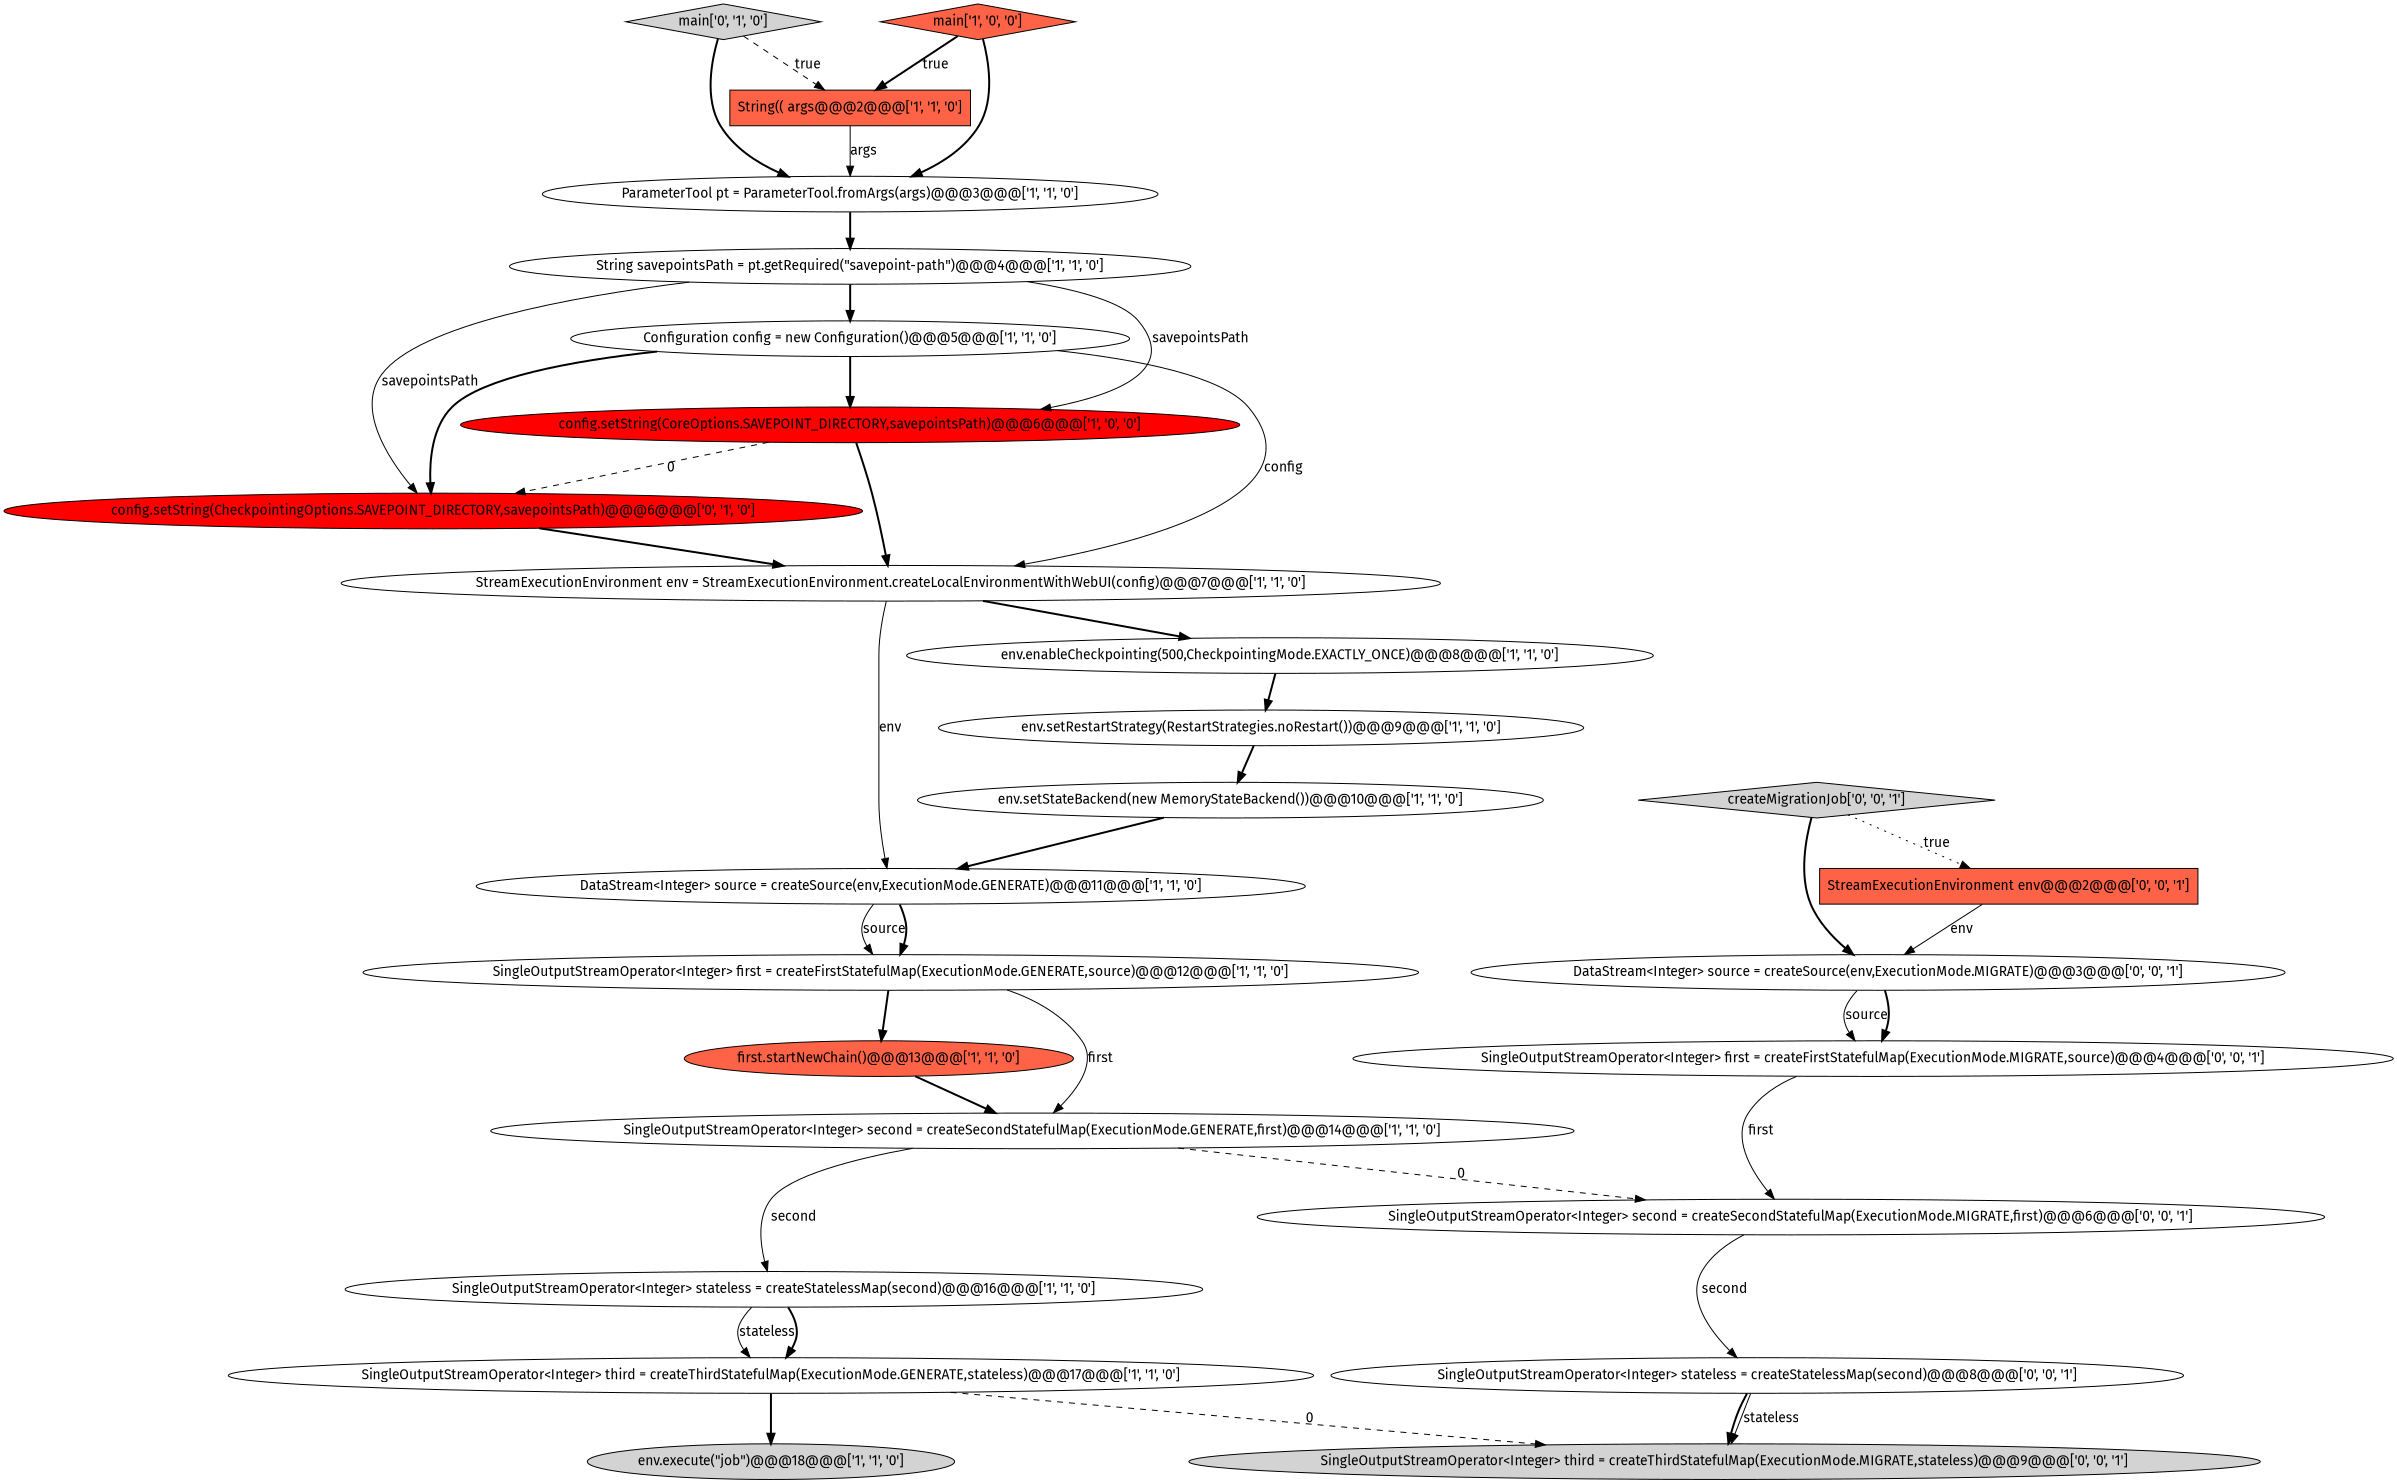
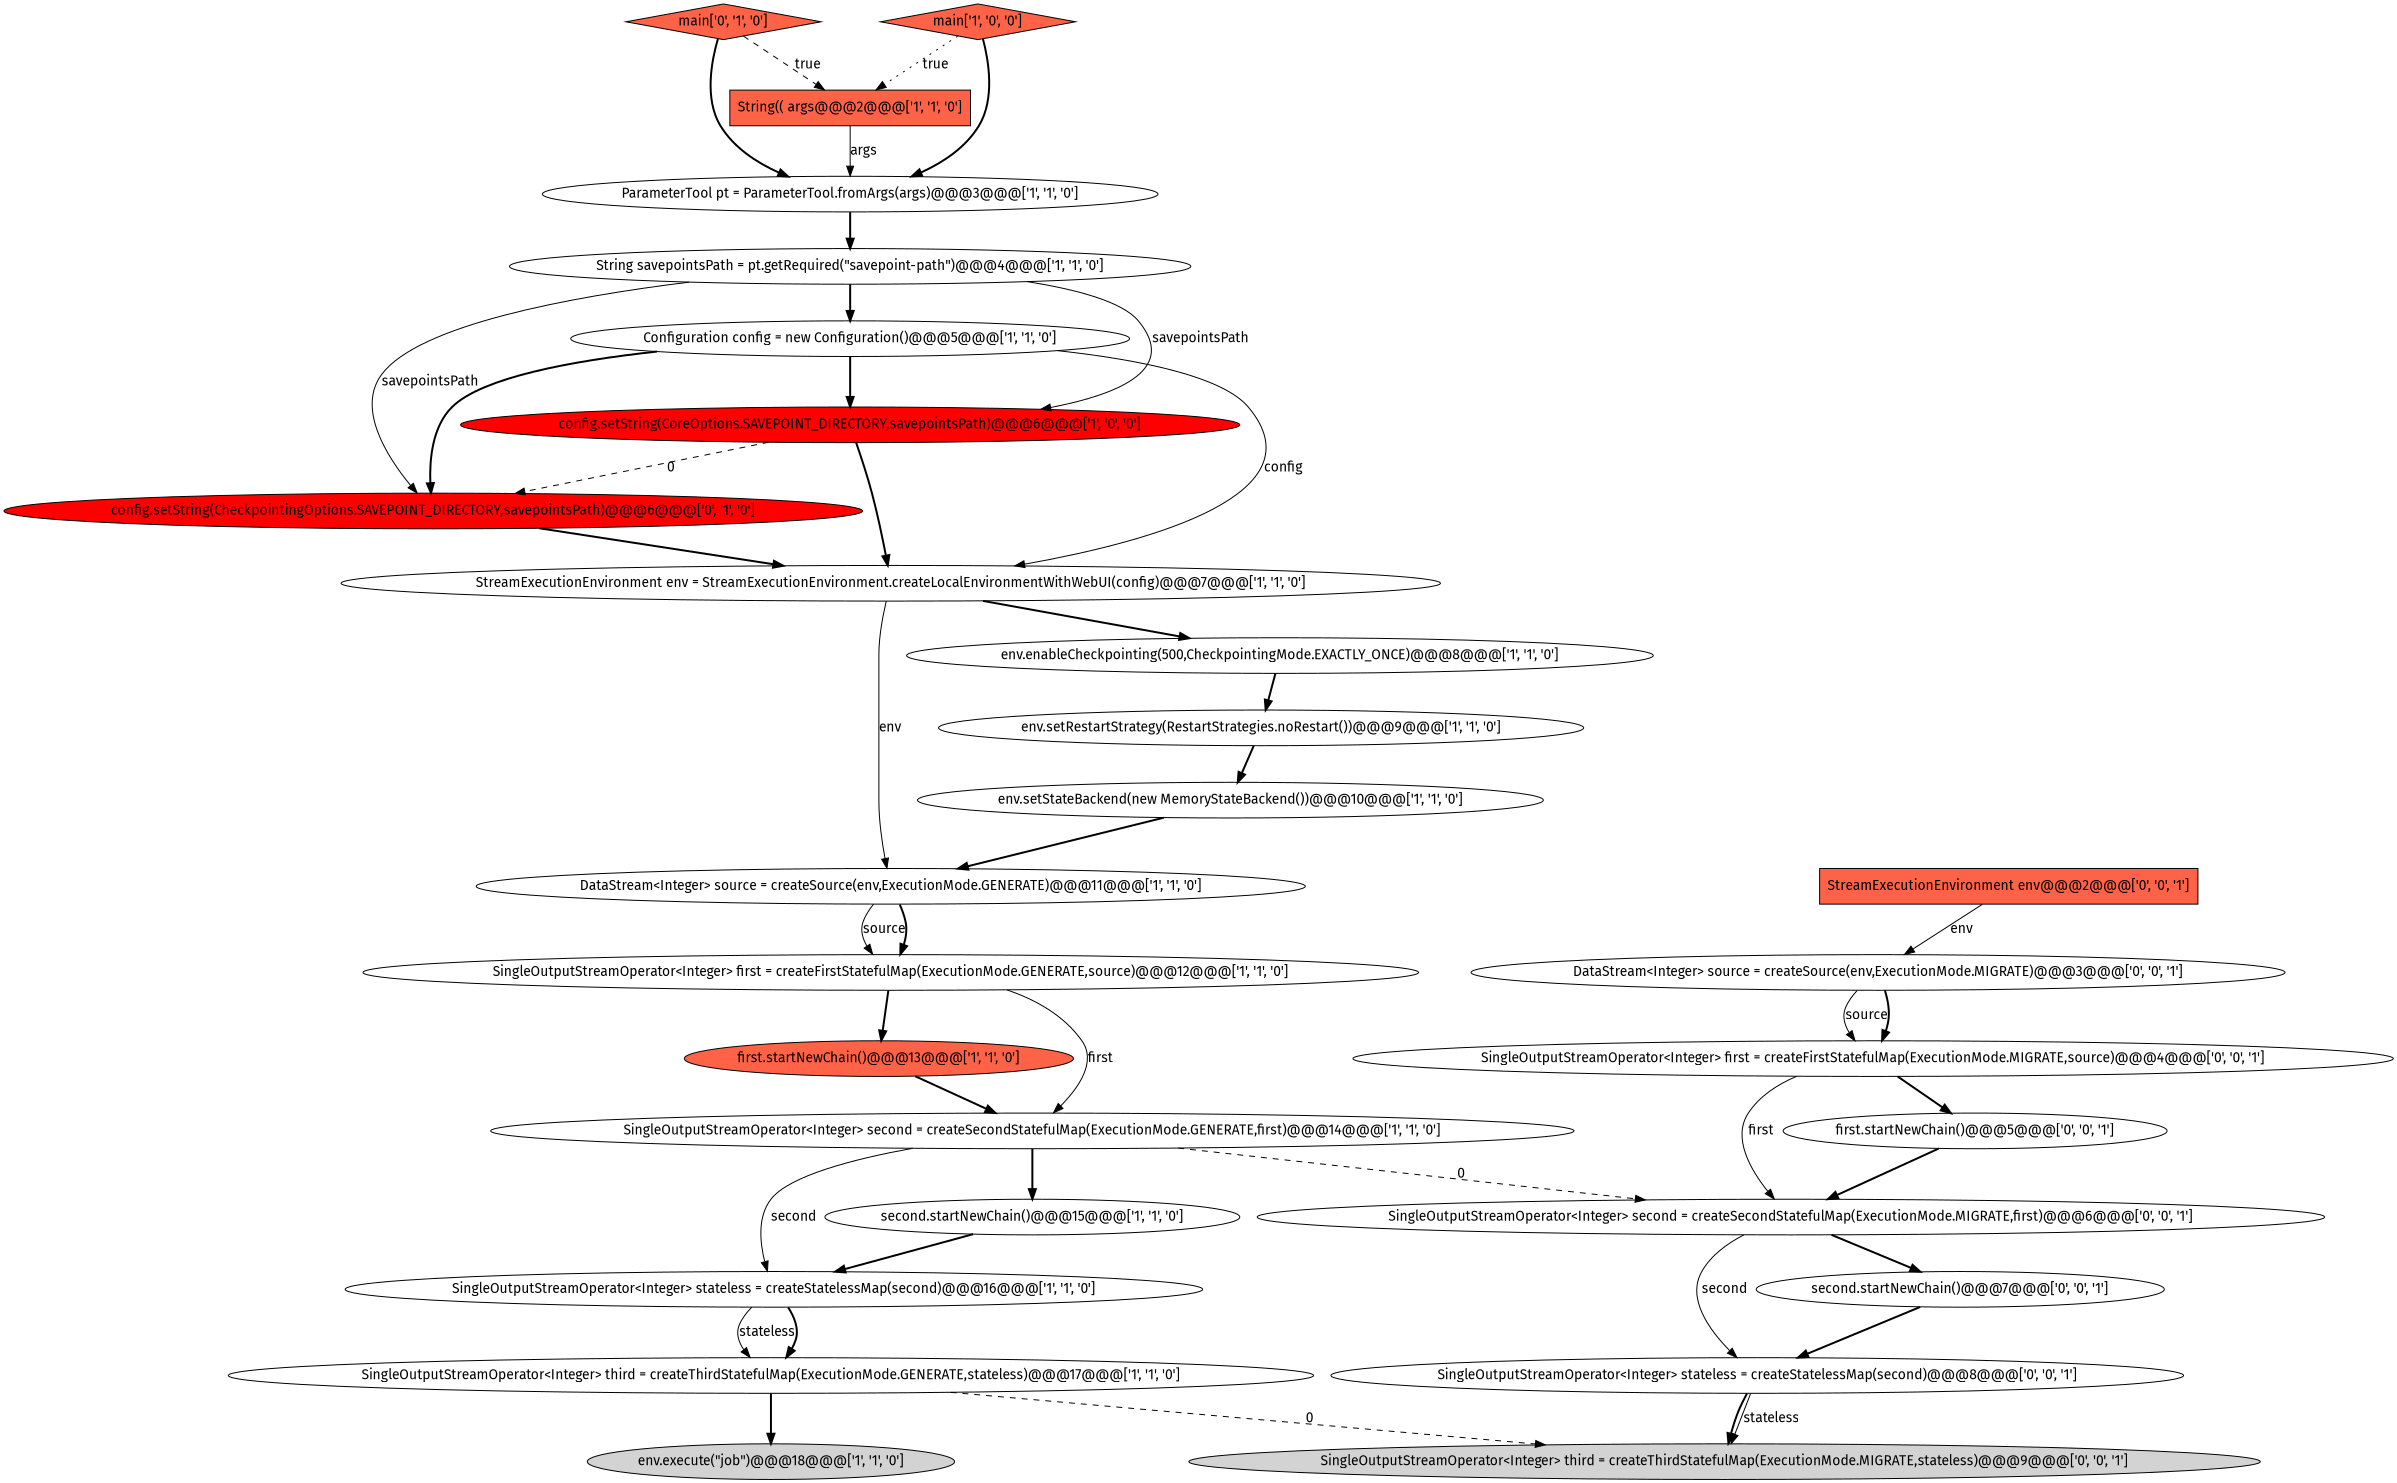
(723, 22) -> (723, 22)
(921, 60) -> (921, 60)
(1817, 800) -> none
none -> (1975, 1131)
none -> (1032, 1217)
none -> (1960, 1289)
